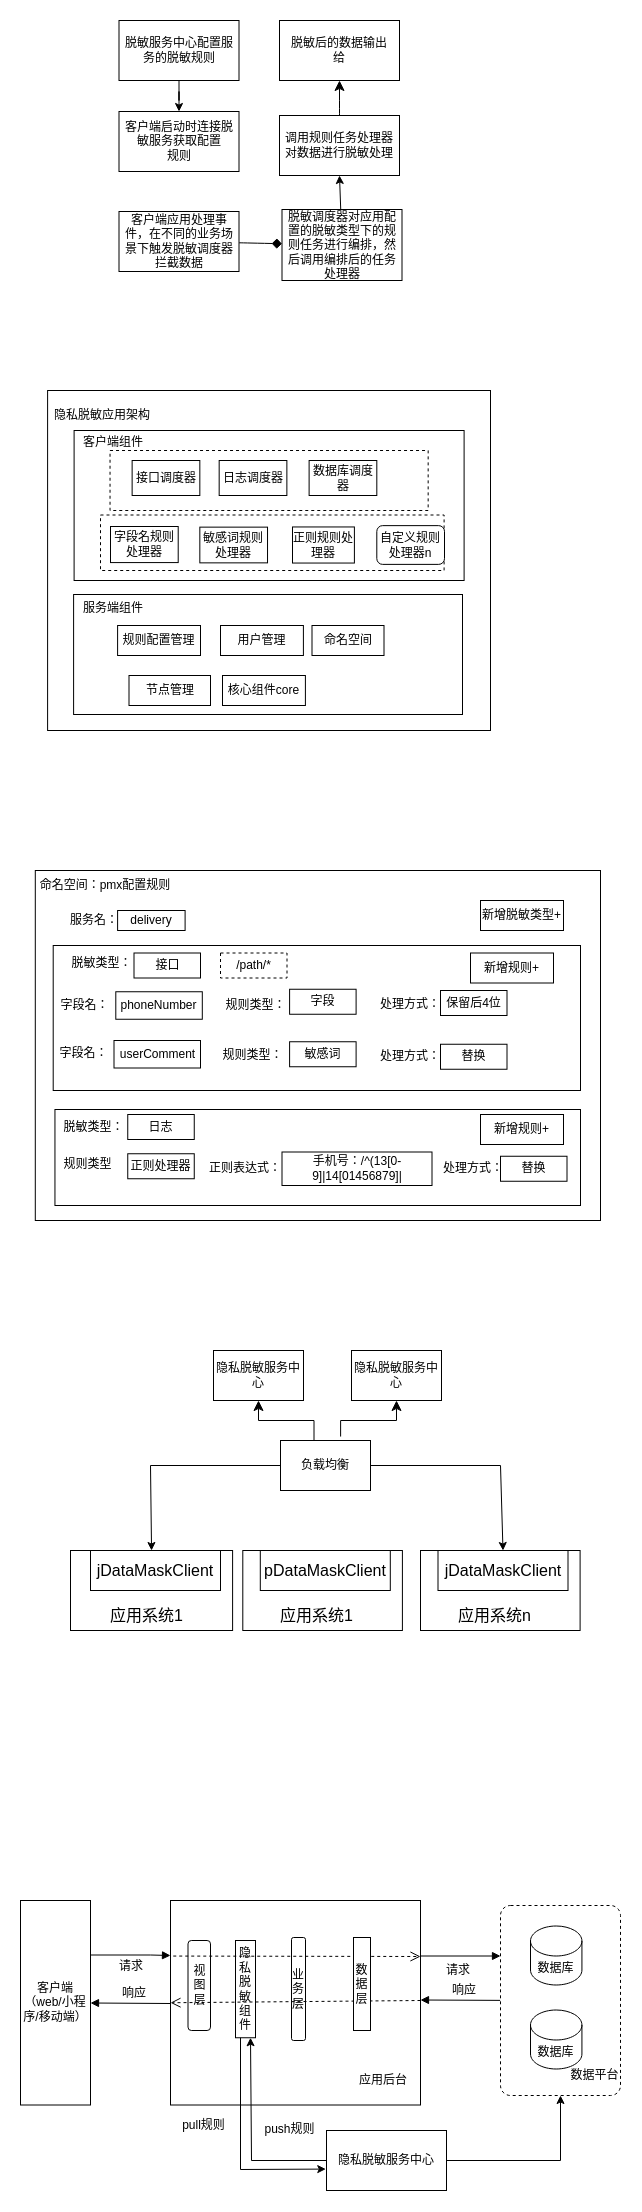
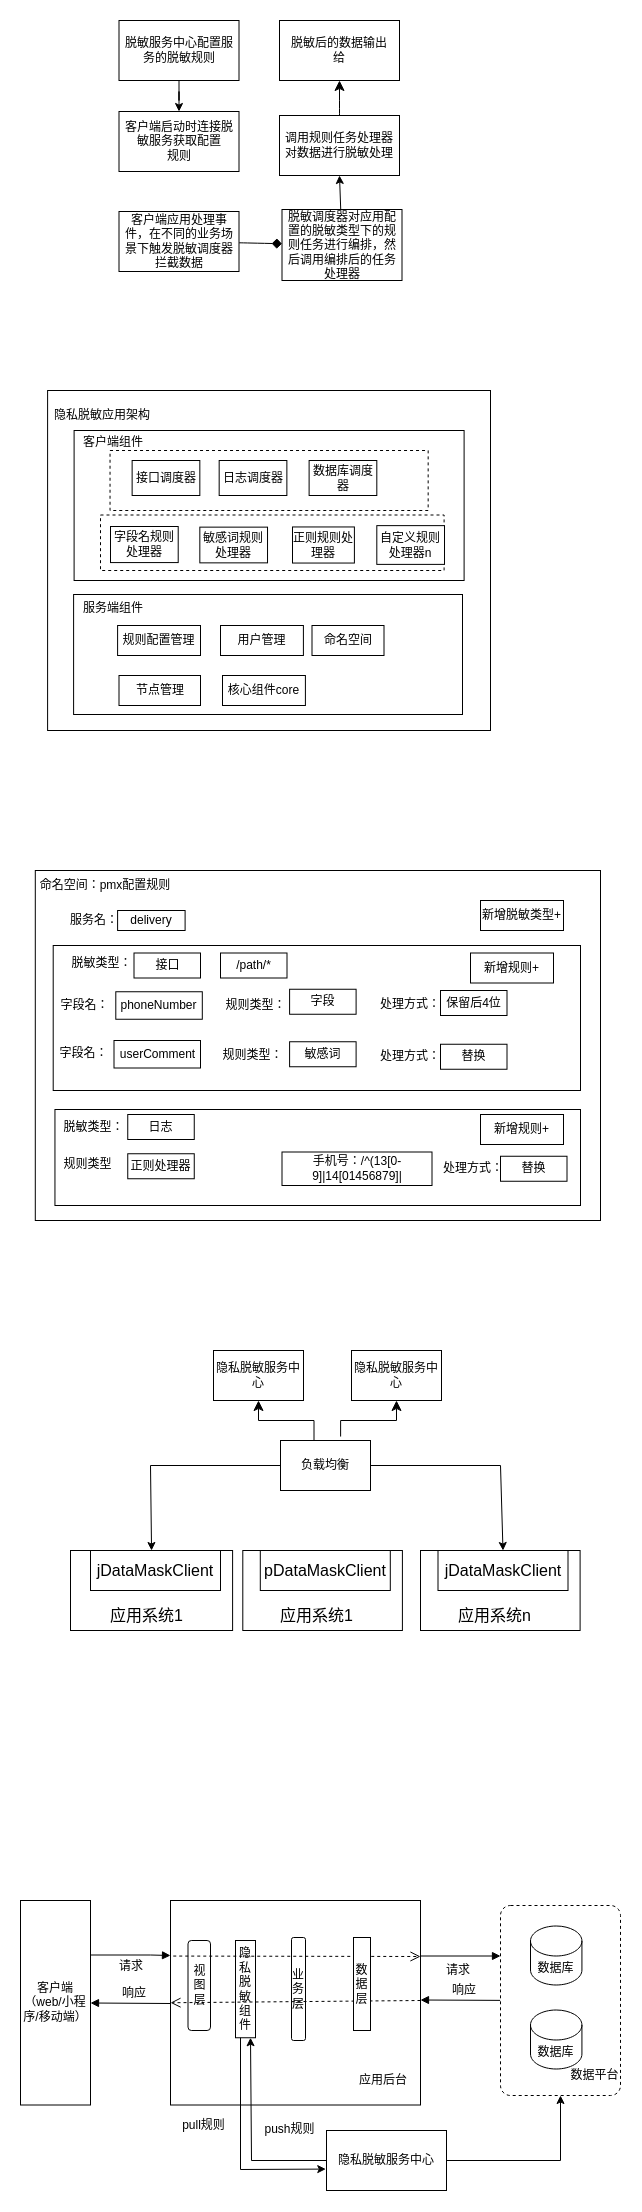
(411, 545) -> (411, 545)
(170, 691) -> (160, 691)
(254, 966) -> (254, 966)
(245, 1169) -> none
